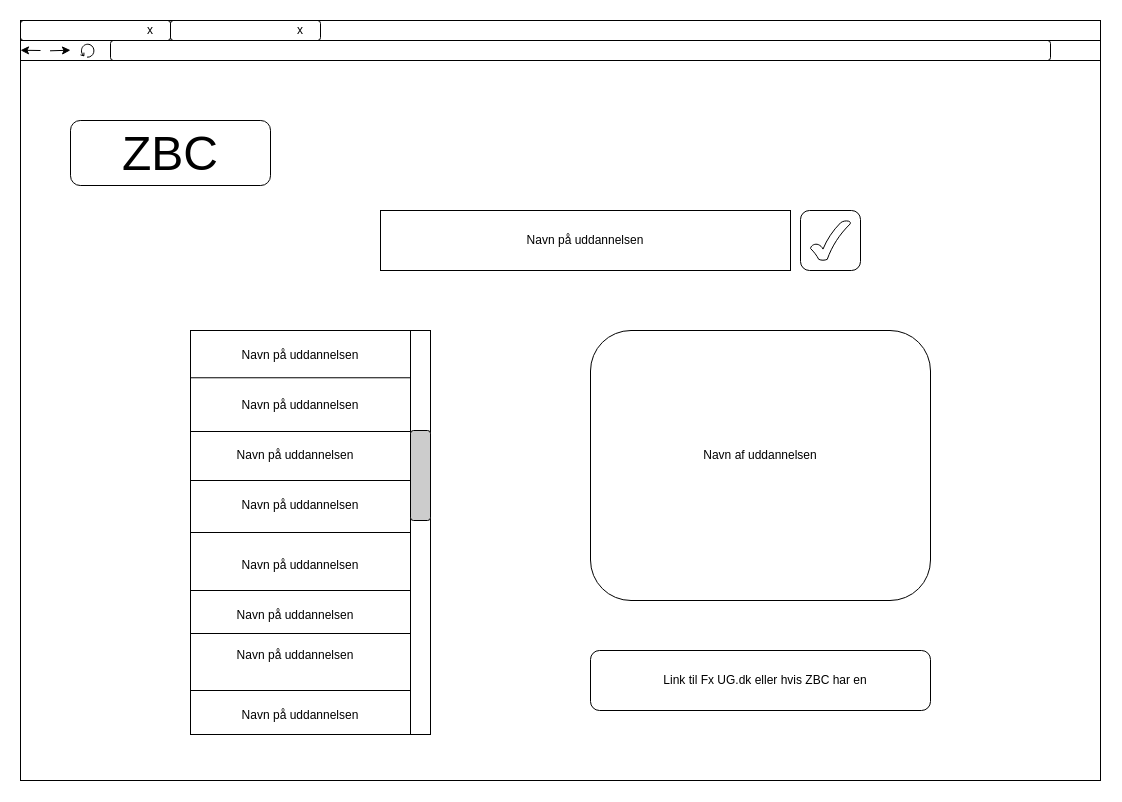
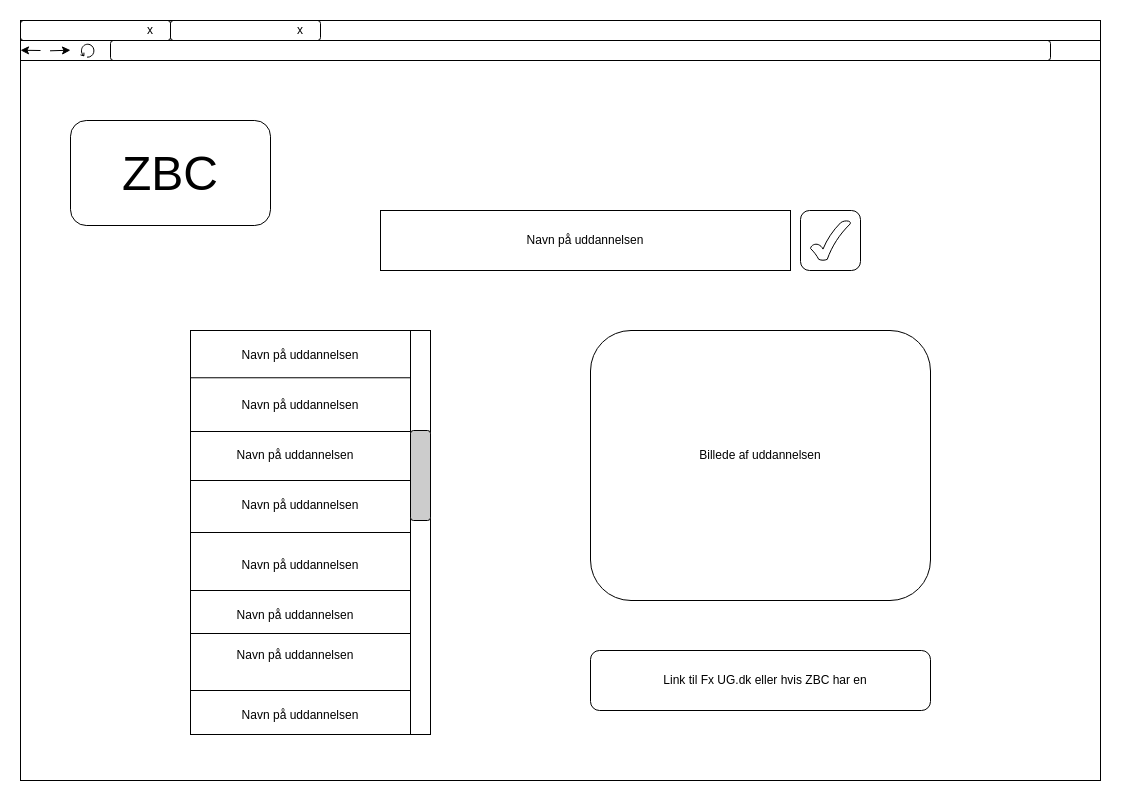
(171, 153) -> (171, 173)
(761, 456) -> (761, 456)
